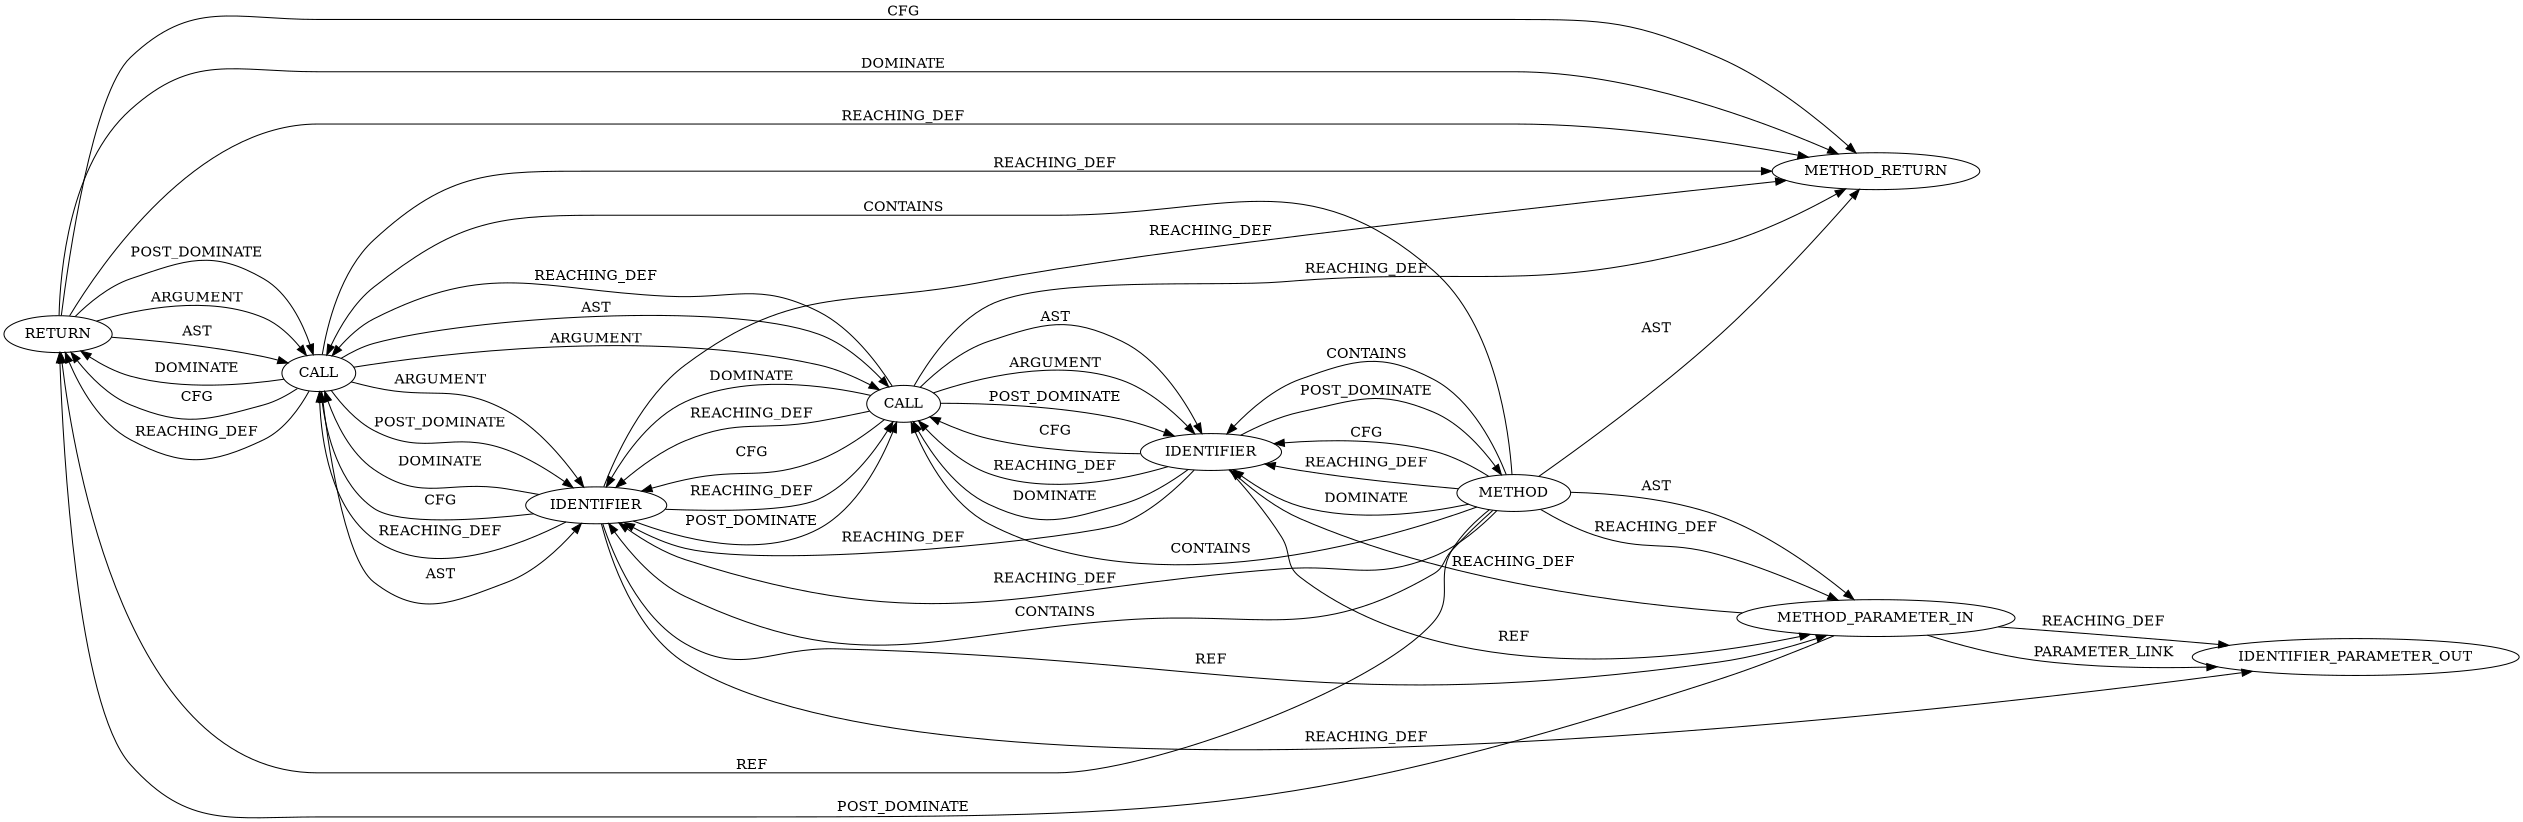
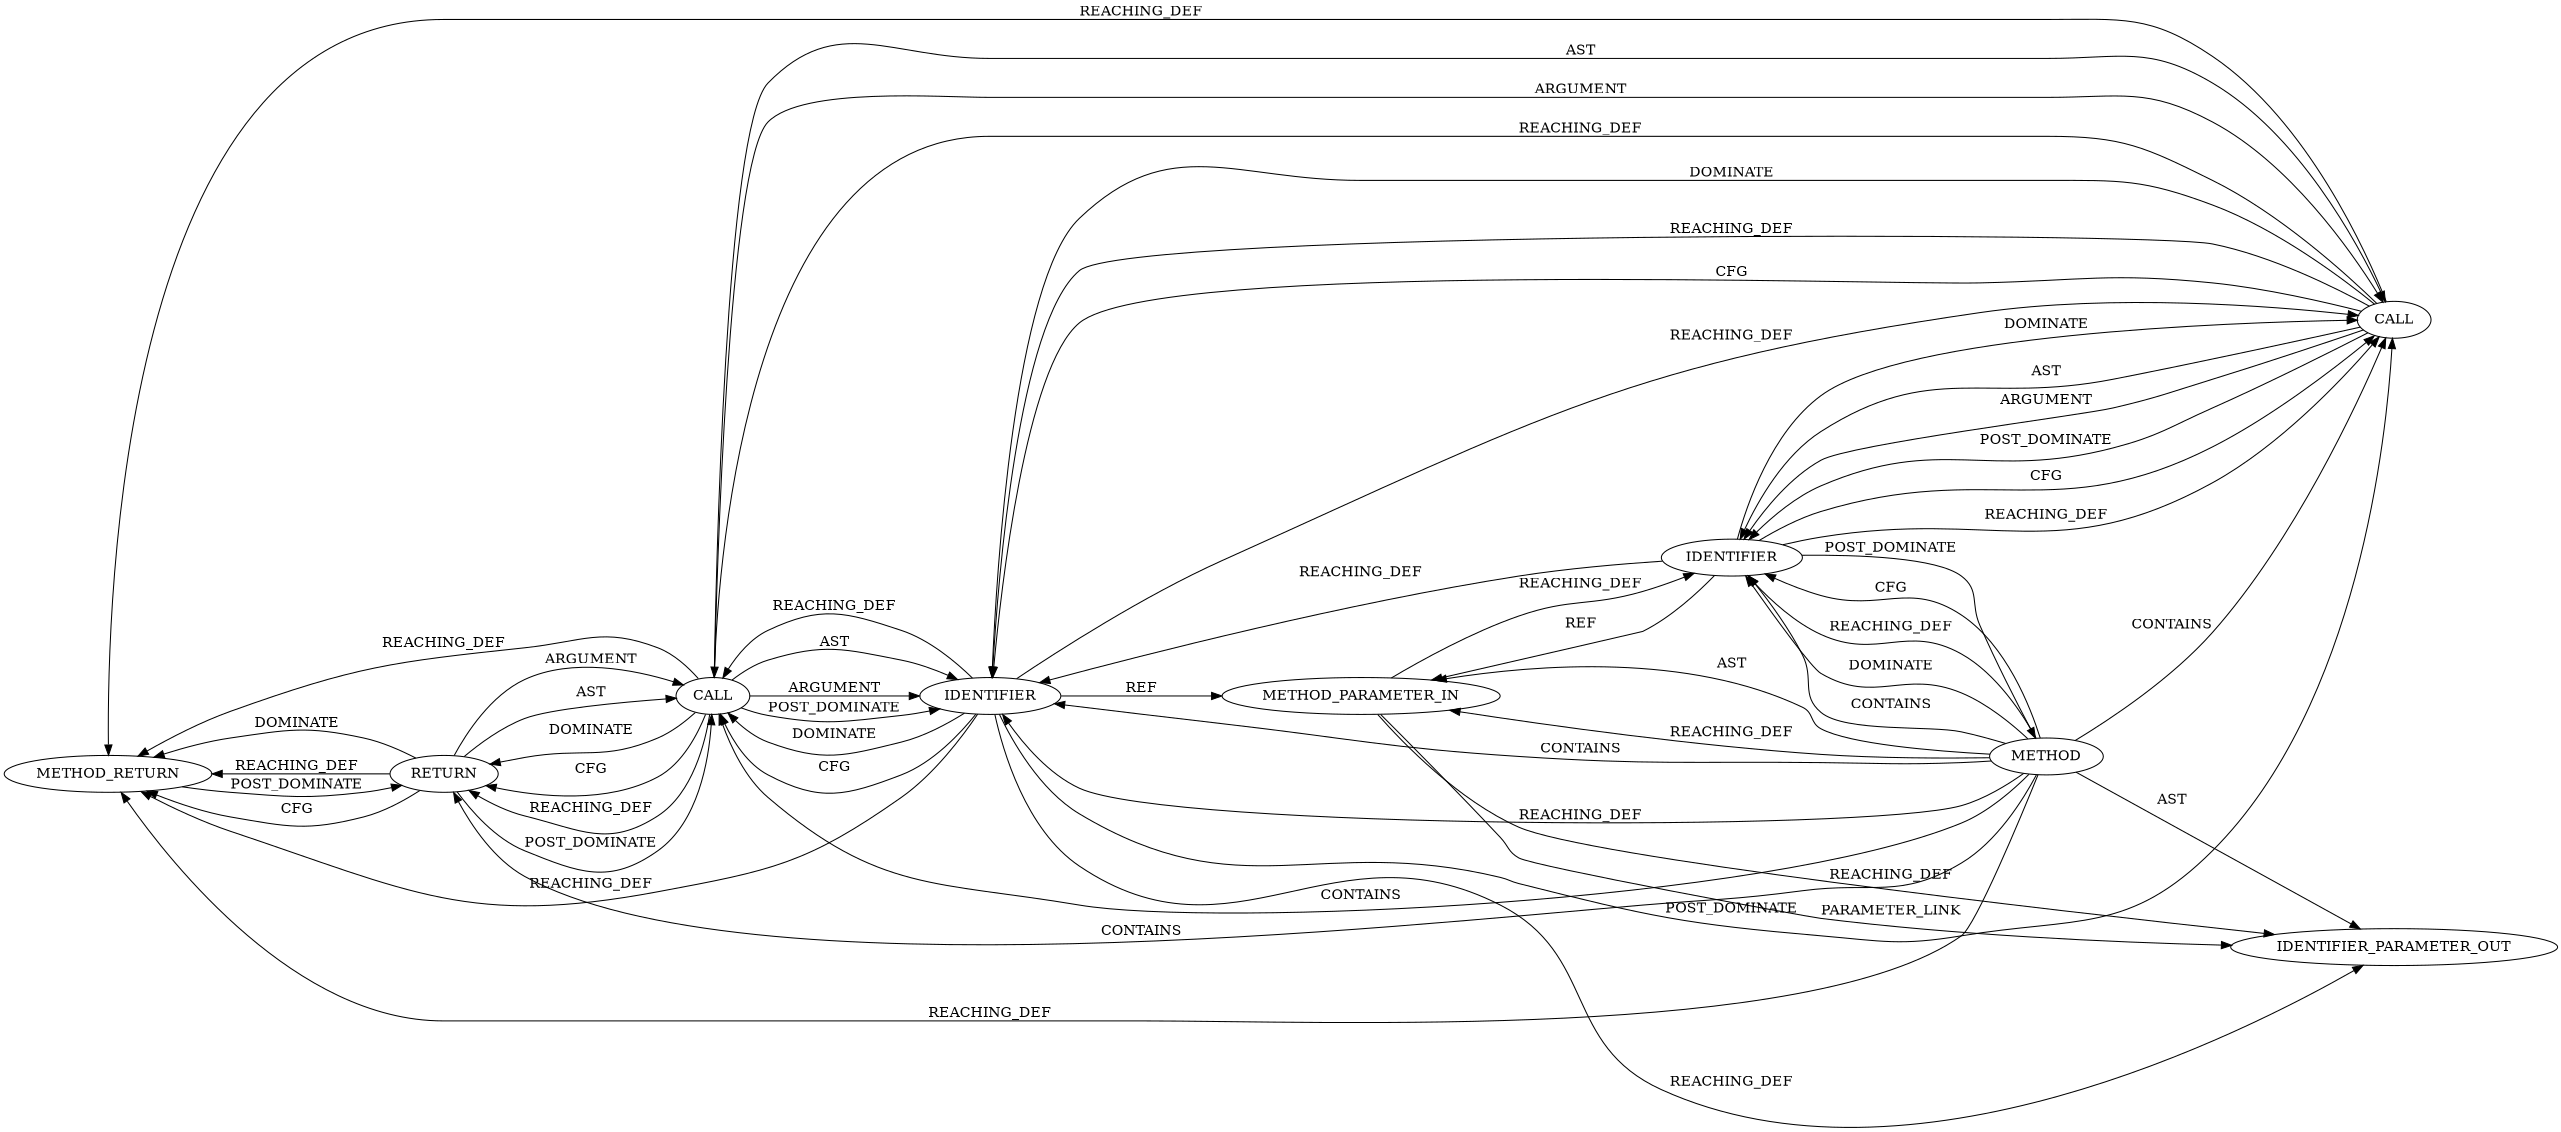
(1656, 329) -> (990, 1013)
(752, 765) -> (1141, 931)
(780, 817) -> (287, 796)
none -> (2207, 844)
